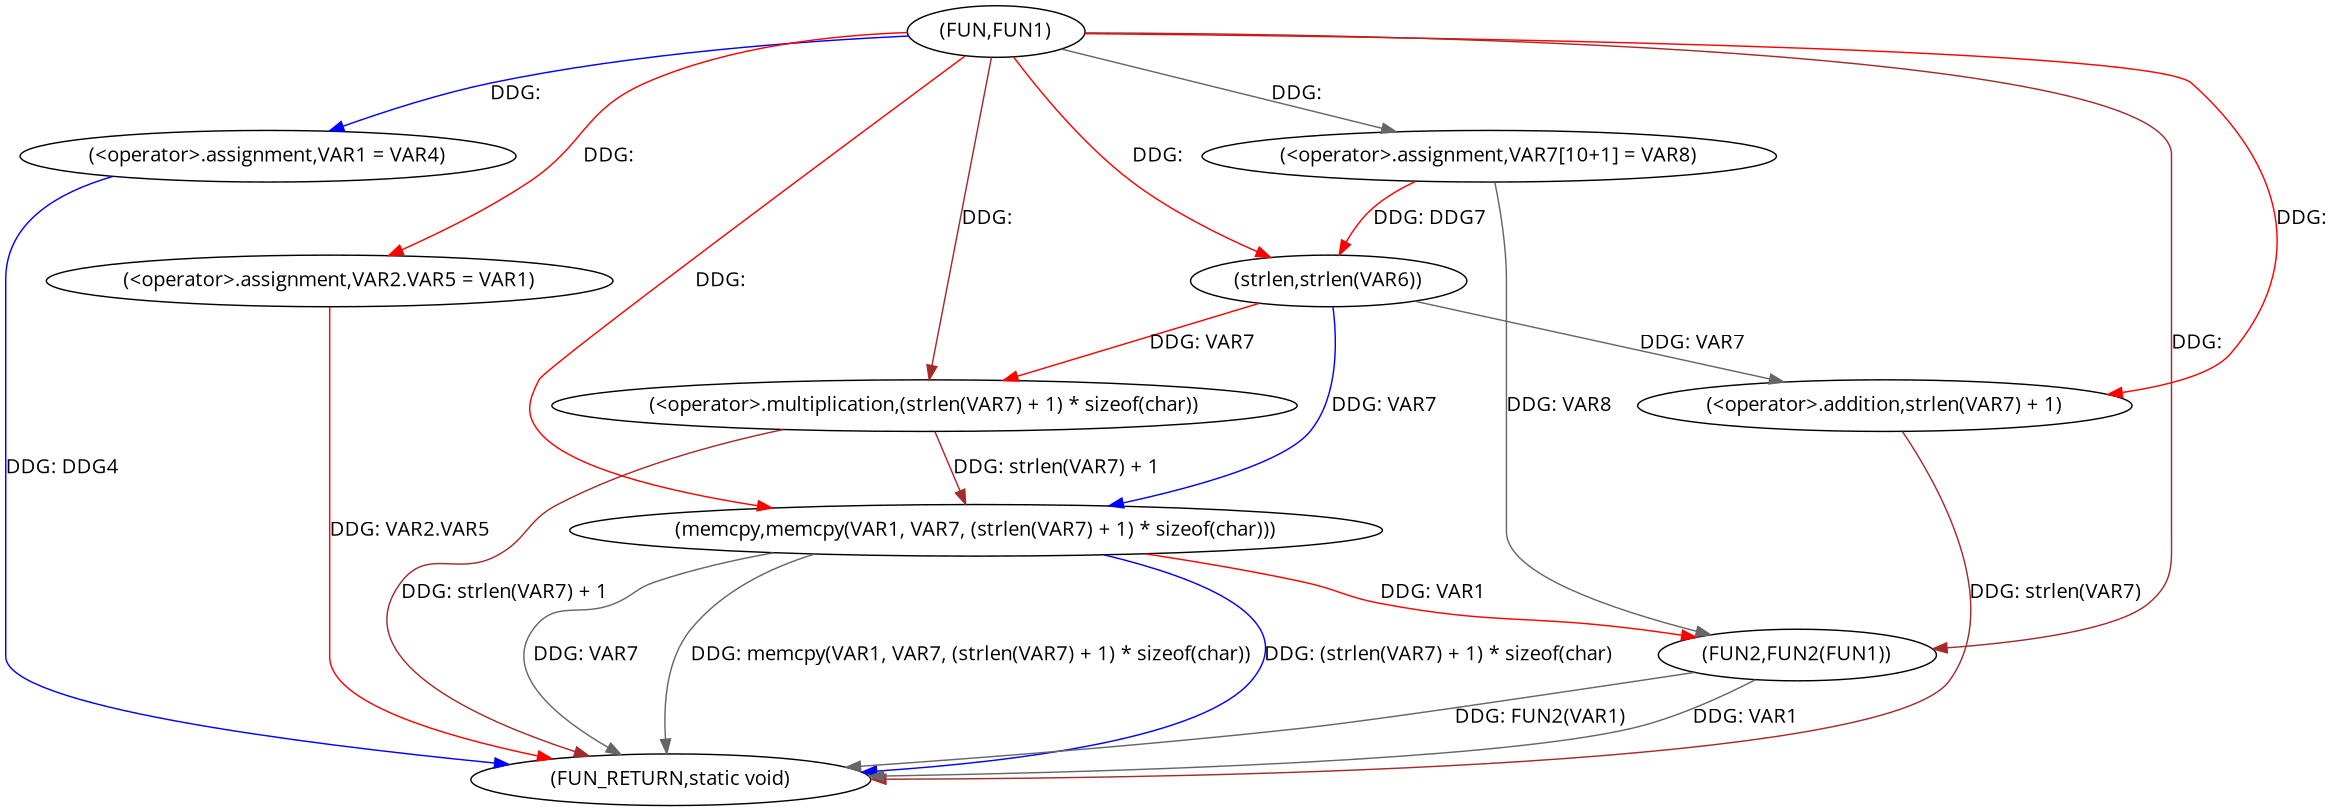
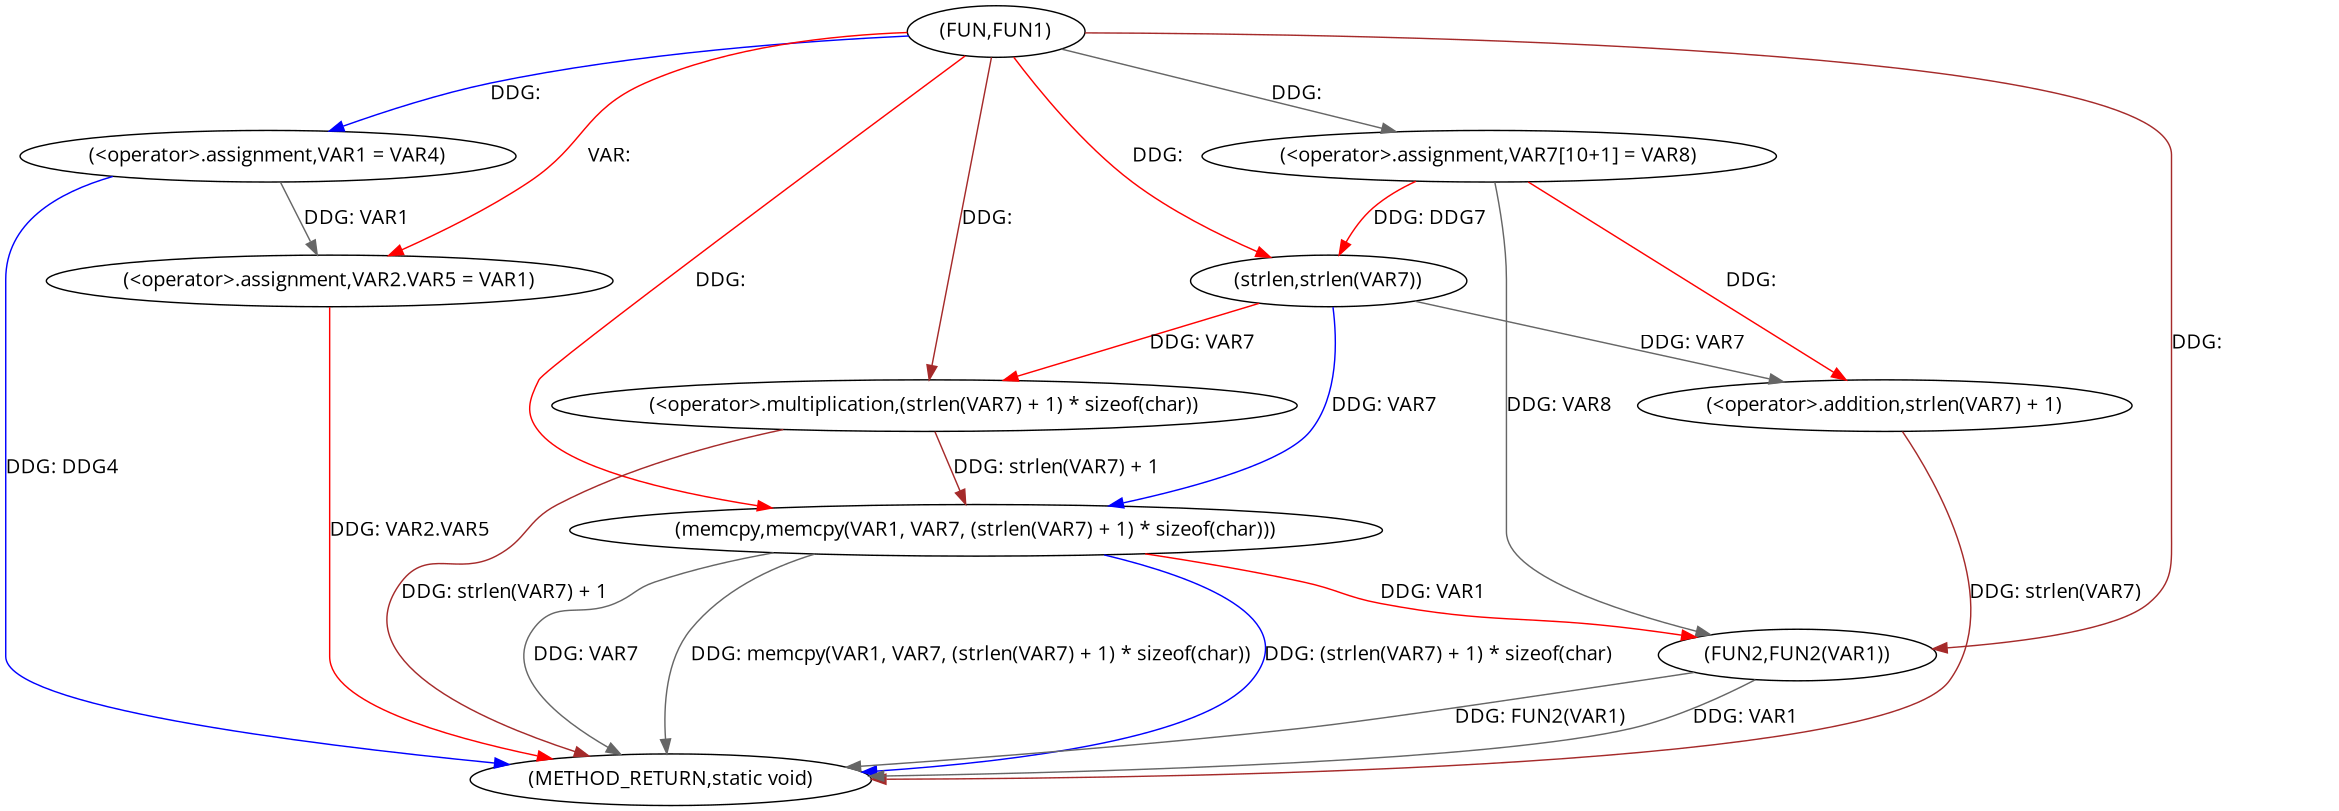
(1852, 50) -> (1681, 277)
(612, 156) -> (612, 156)
none -> (295, 212)
(1329, 281) -> (1329, 281)
(1797, 655) -> (1797, 655)
(671, 780) -> (671, 780)
